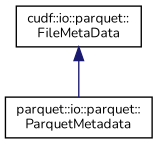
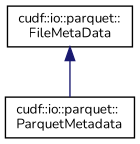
(79, 117) -> (70, 117)
